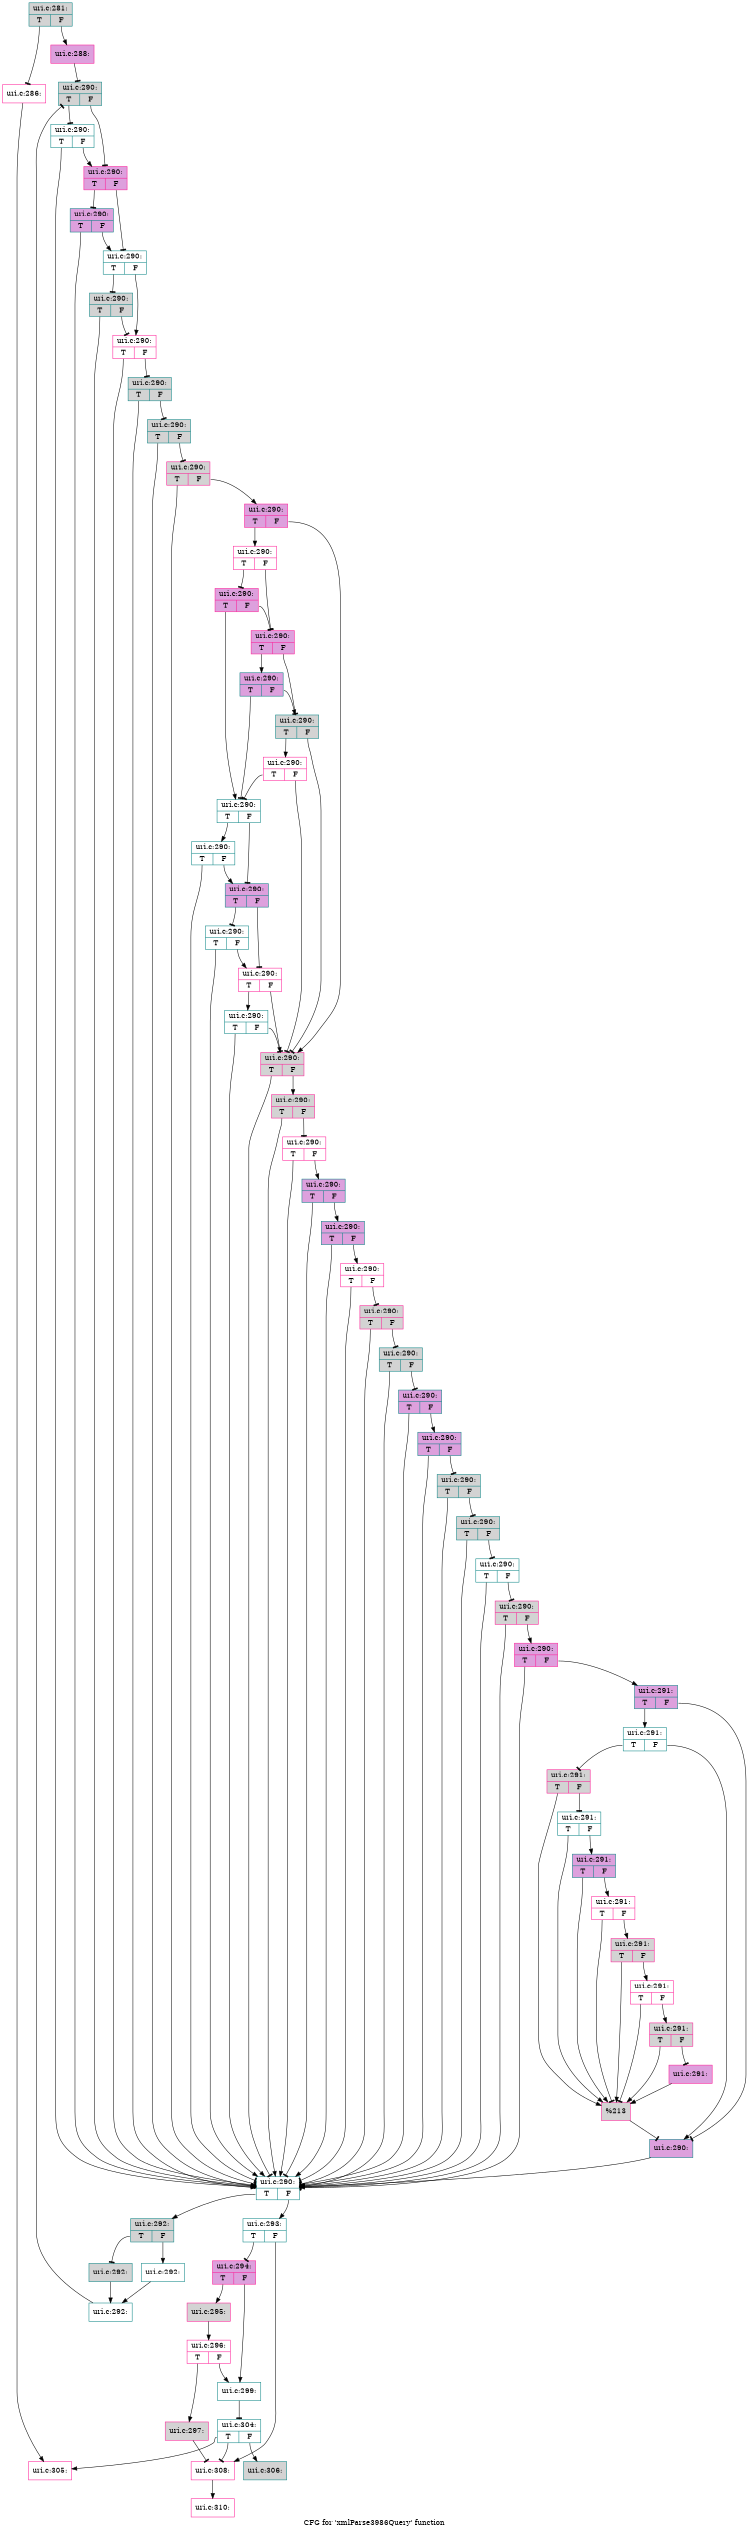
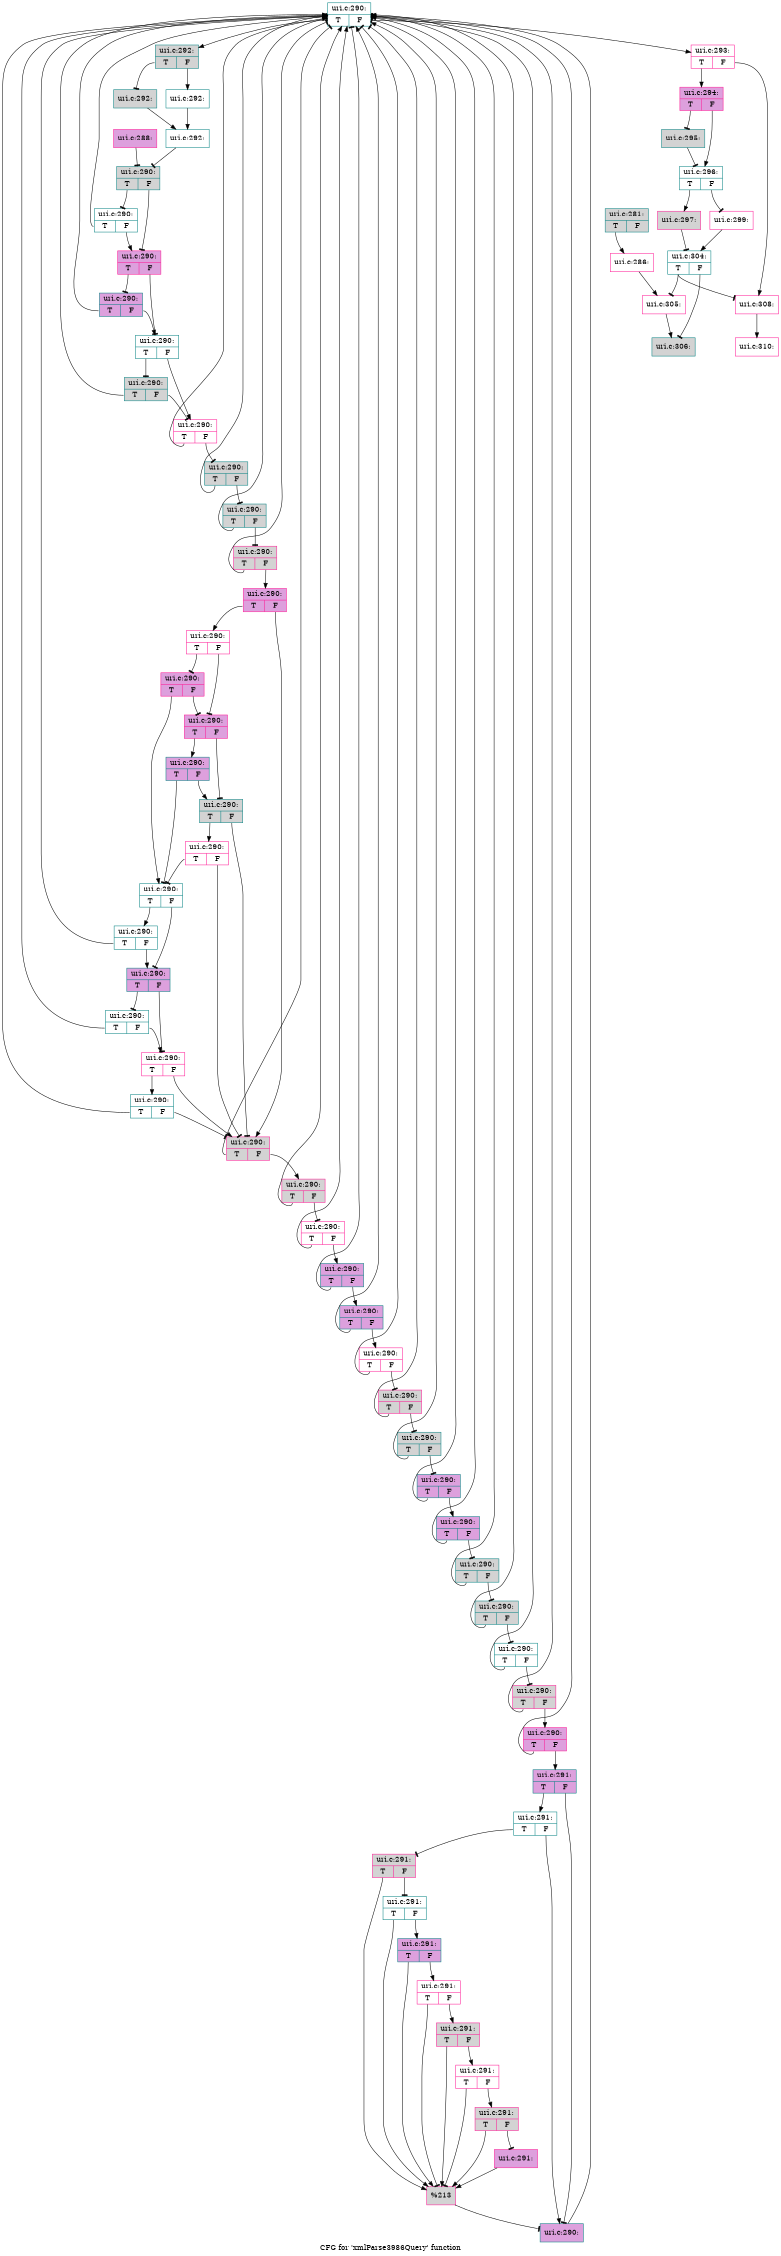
(62, 33) -> none
(36, 55) -> (617, 241)
none -> (668, 323)
(265, 2230) -> (713, 57)
(252, 2251) -> (702, 75)
(222, 2292) -> (689, 119)
(209, 2312) -> (683, 139)
(209, 2328) -> (691, 156)
(243, 2331) -> (711, 136)
(209, 2352) -> (701, 178)
(221, 2371) -> (714, 200)
(239, 2391) -> (731, 220)
(239, 2409) -> (713, 238)
(251, 2450) -> (694, 306)
(201, 2452) -> (684, 239)
(150, 2460) -> (676, 284)
